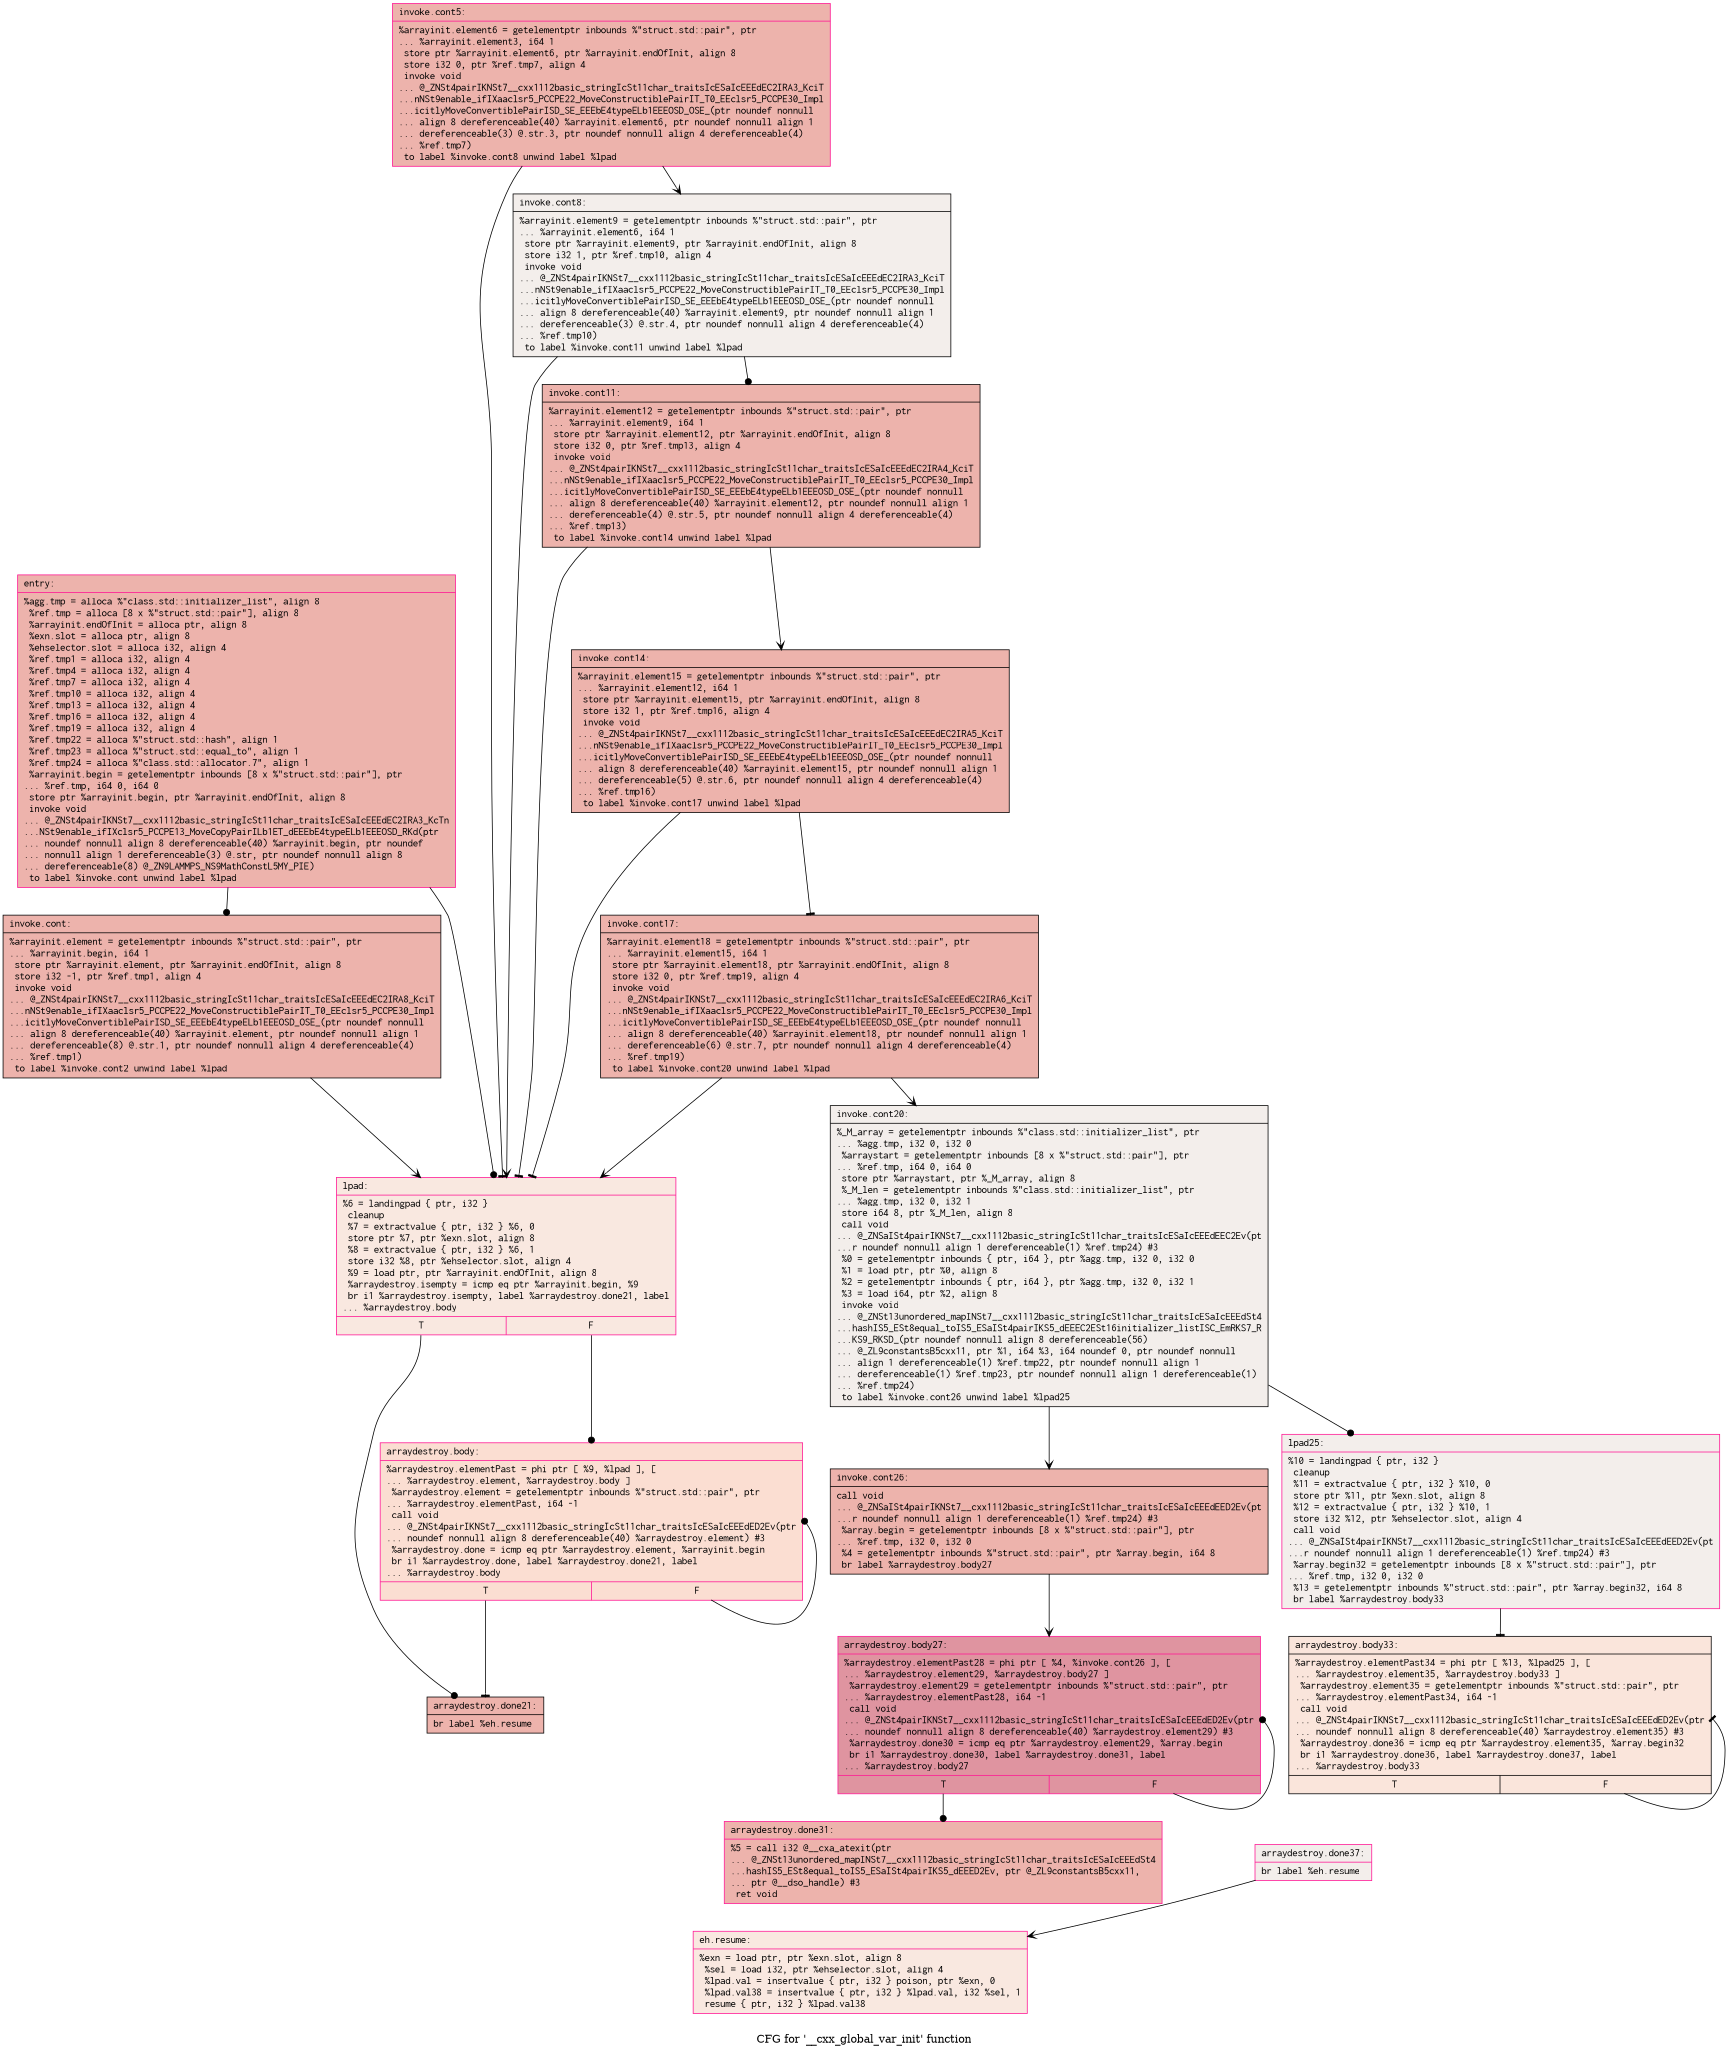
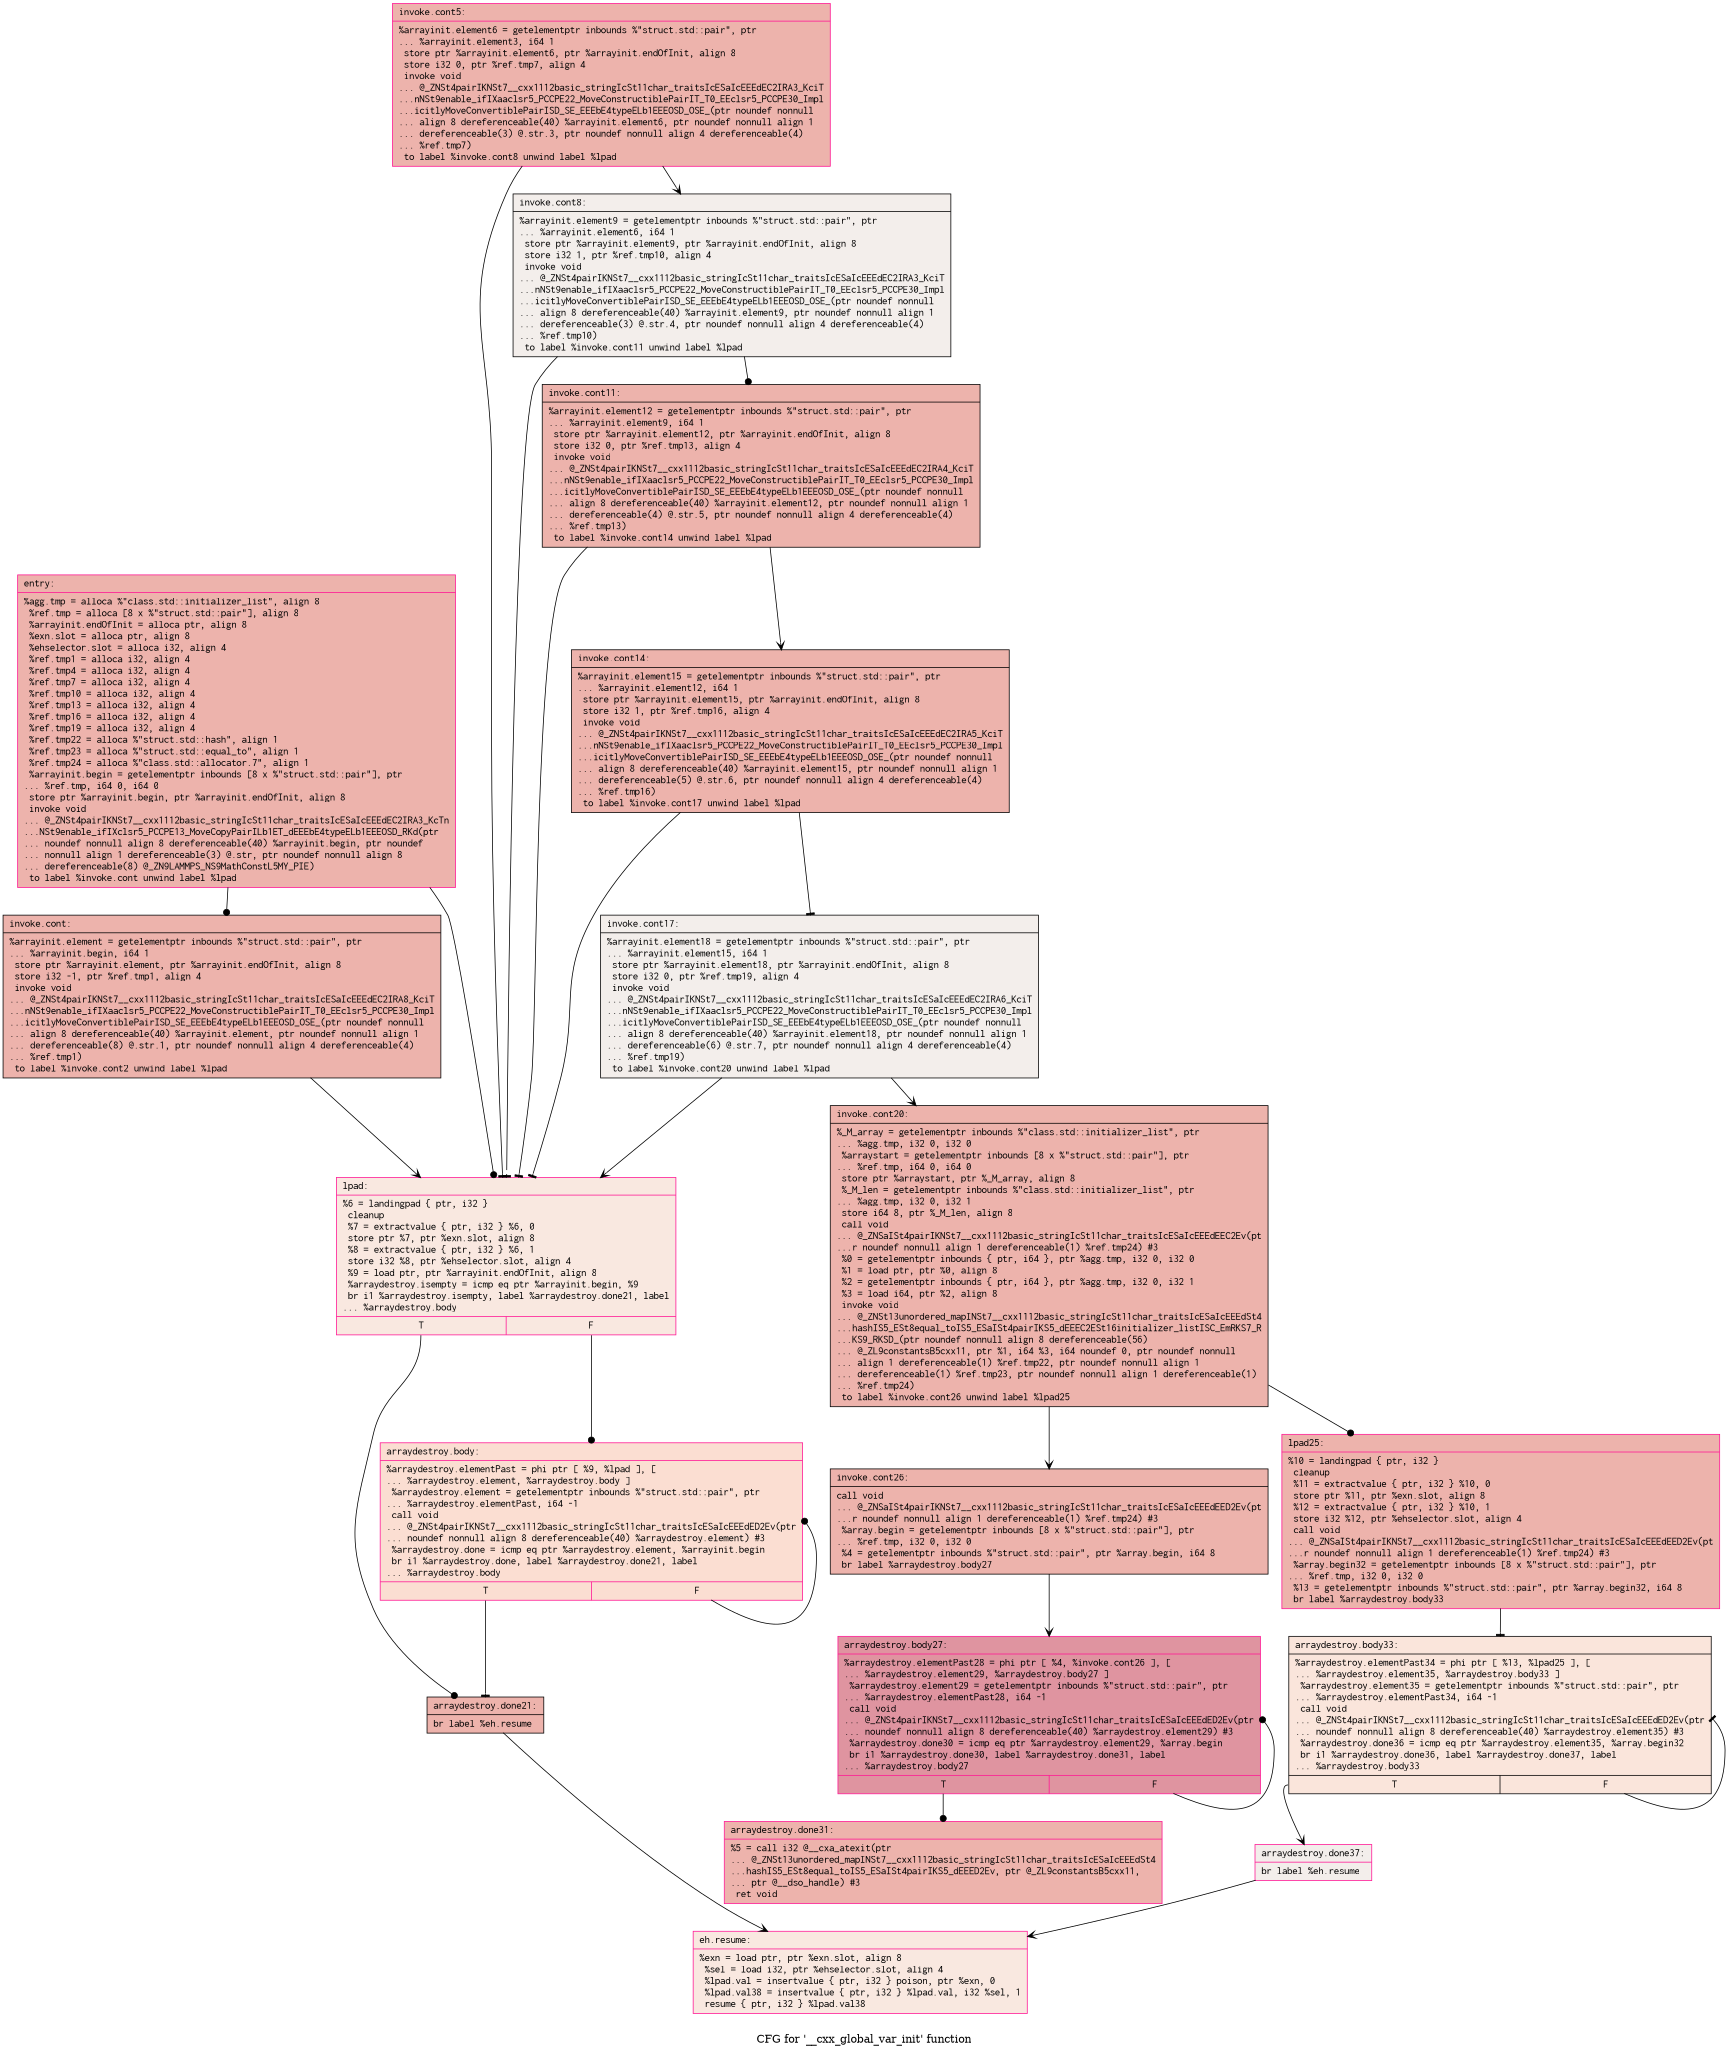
(513, 759) -> (513, 759)
(820, 997) -> (820, 997)
(1049, 1256) -> (1049, 1256)
(1501, 1522) -> (1501, 1522)
none -> (1289, 1811)
none -> (626, 1838)
